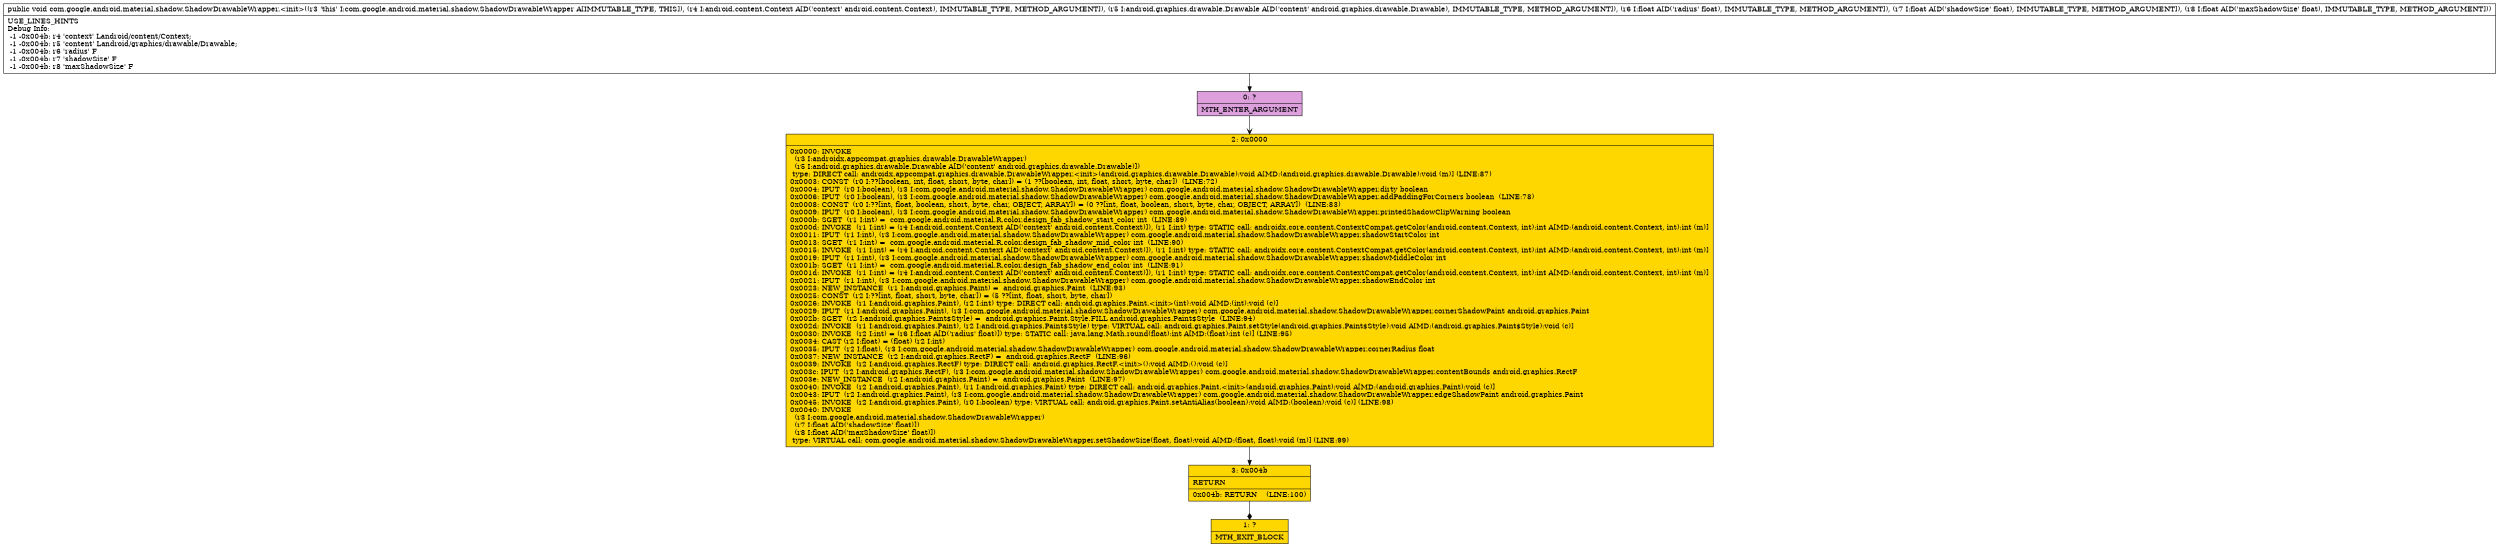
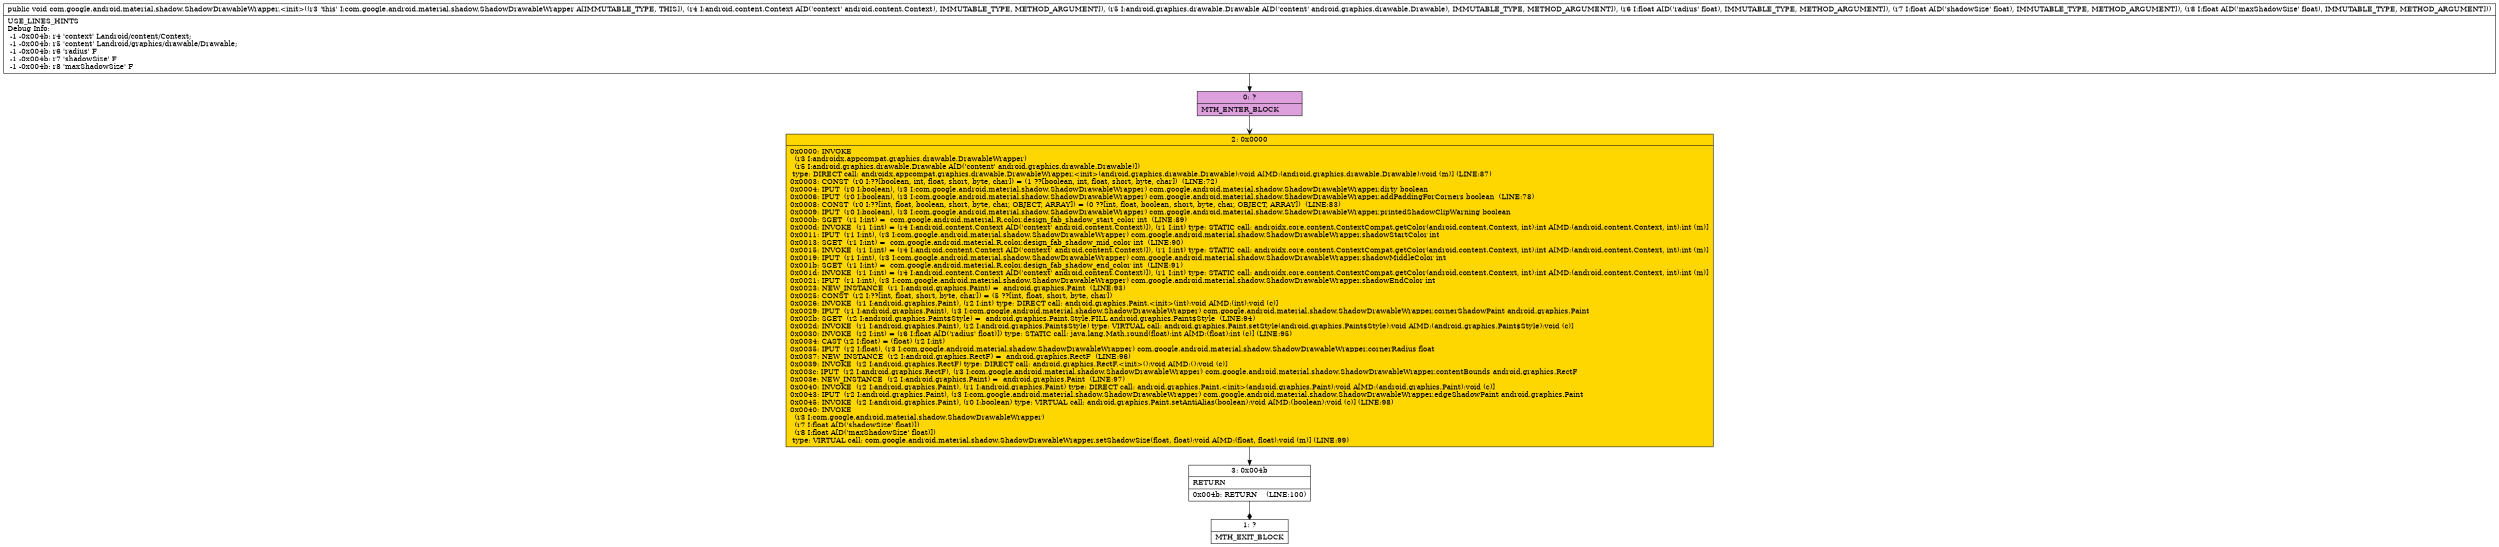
(1250, 110) -> (1240, 110)
(1250, 483) -> (1250, 483)
(1250, 532) -> (1250, 532)
